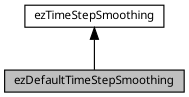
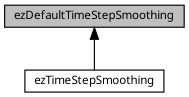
(94, 55) -> (94, 55)
